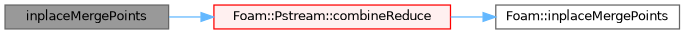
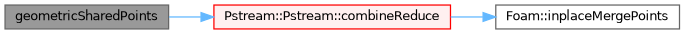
(87, 17) -> (87, 17)
(332, 17) -> (332, 17)
